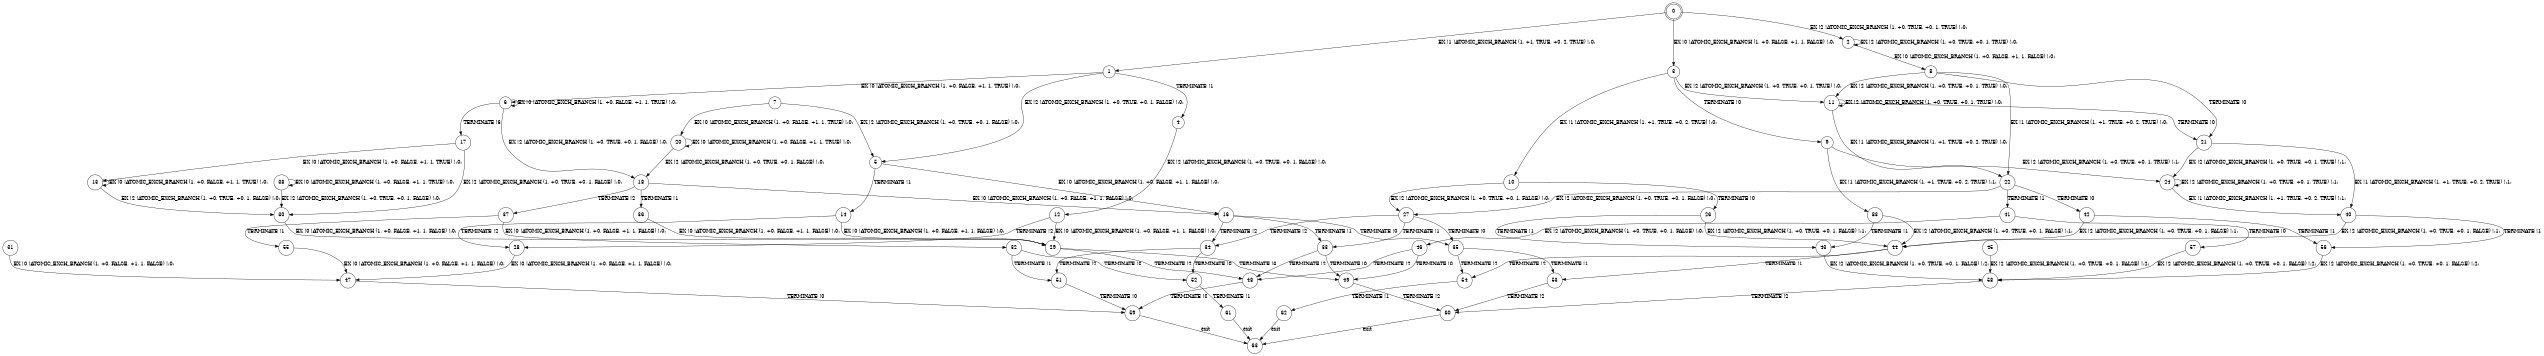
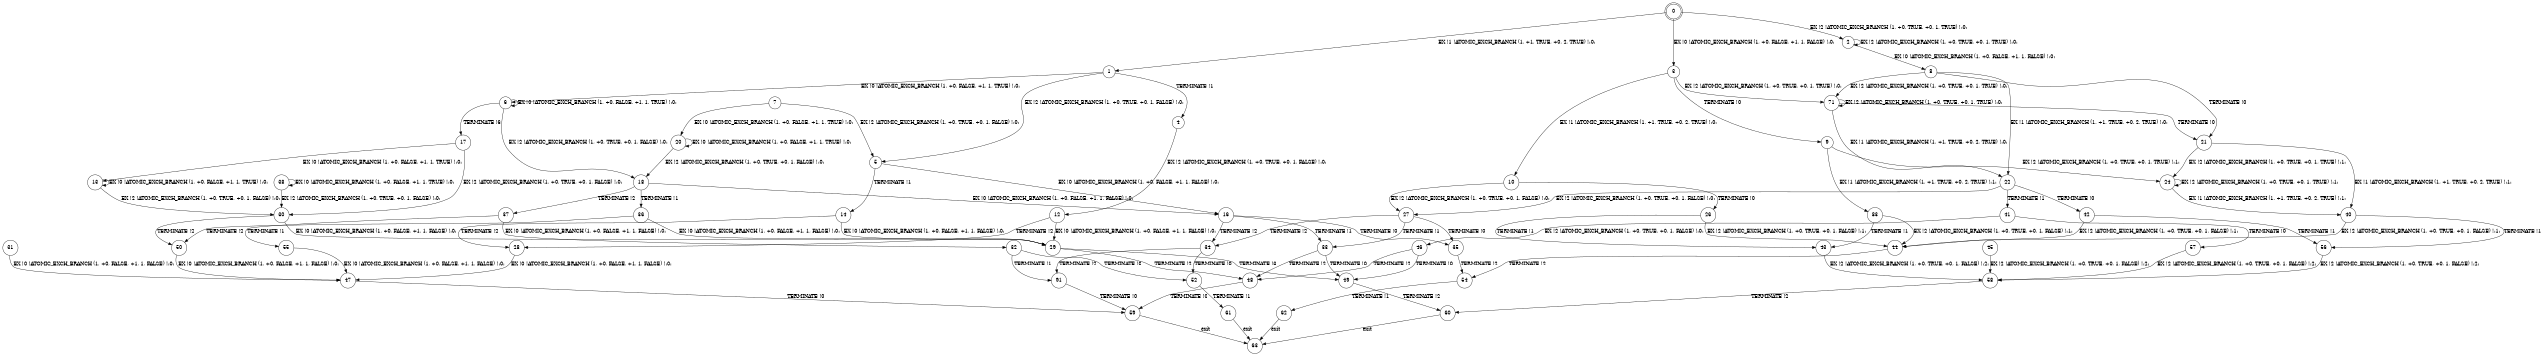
(1832, 103) -> (1832, 103)
none -> (179, 248)
(1059, 281) -> (1059, 281)
(1555, 281) -> none
